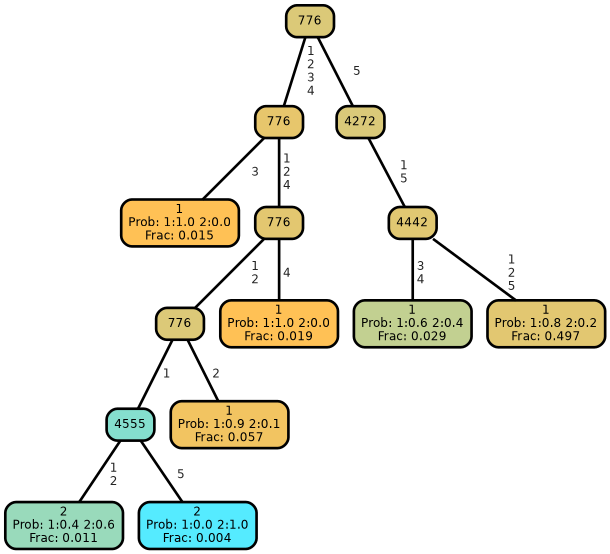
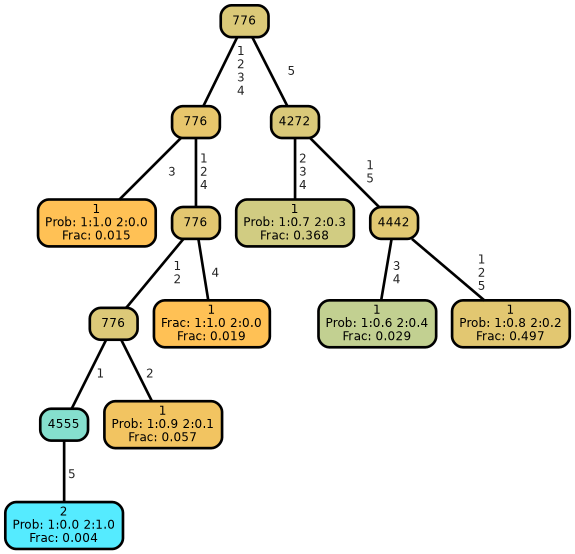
none -> (295, 223)
(279, 324) -> (212, 324)
(64, 526) -> none
